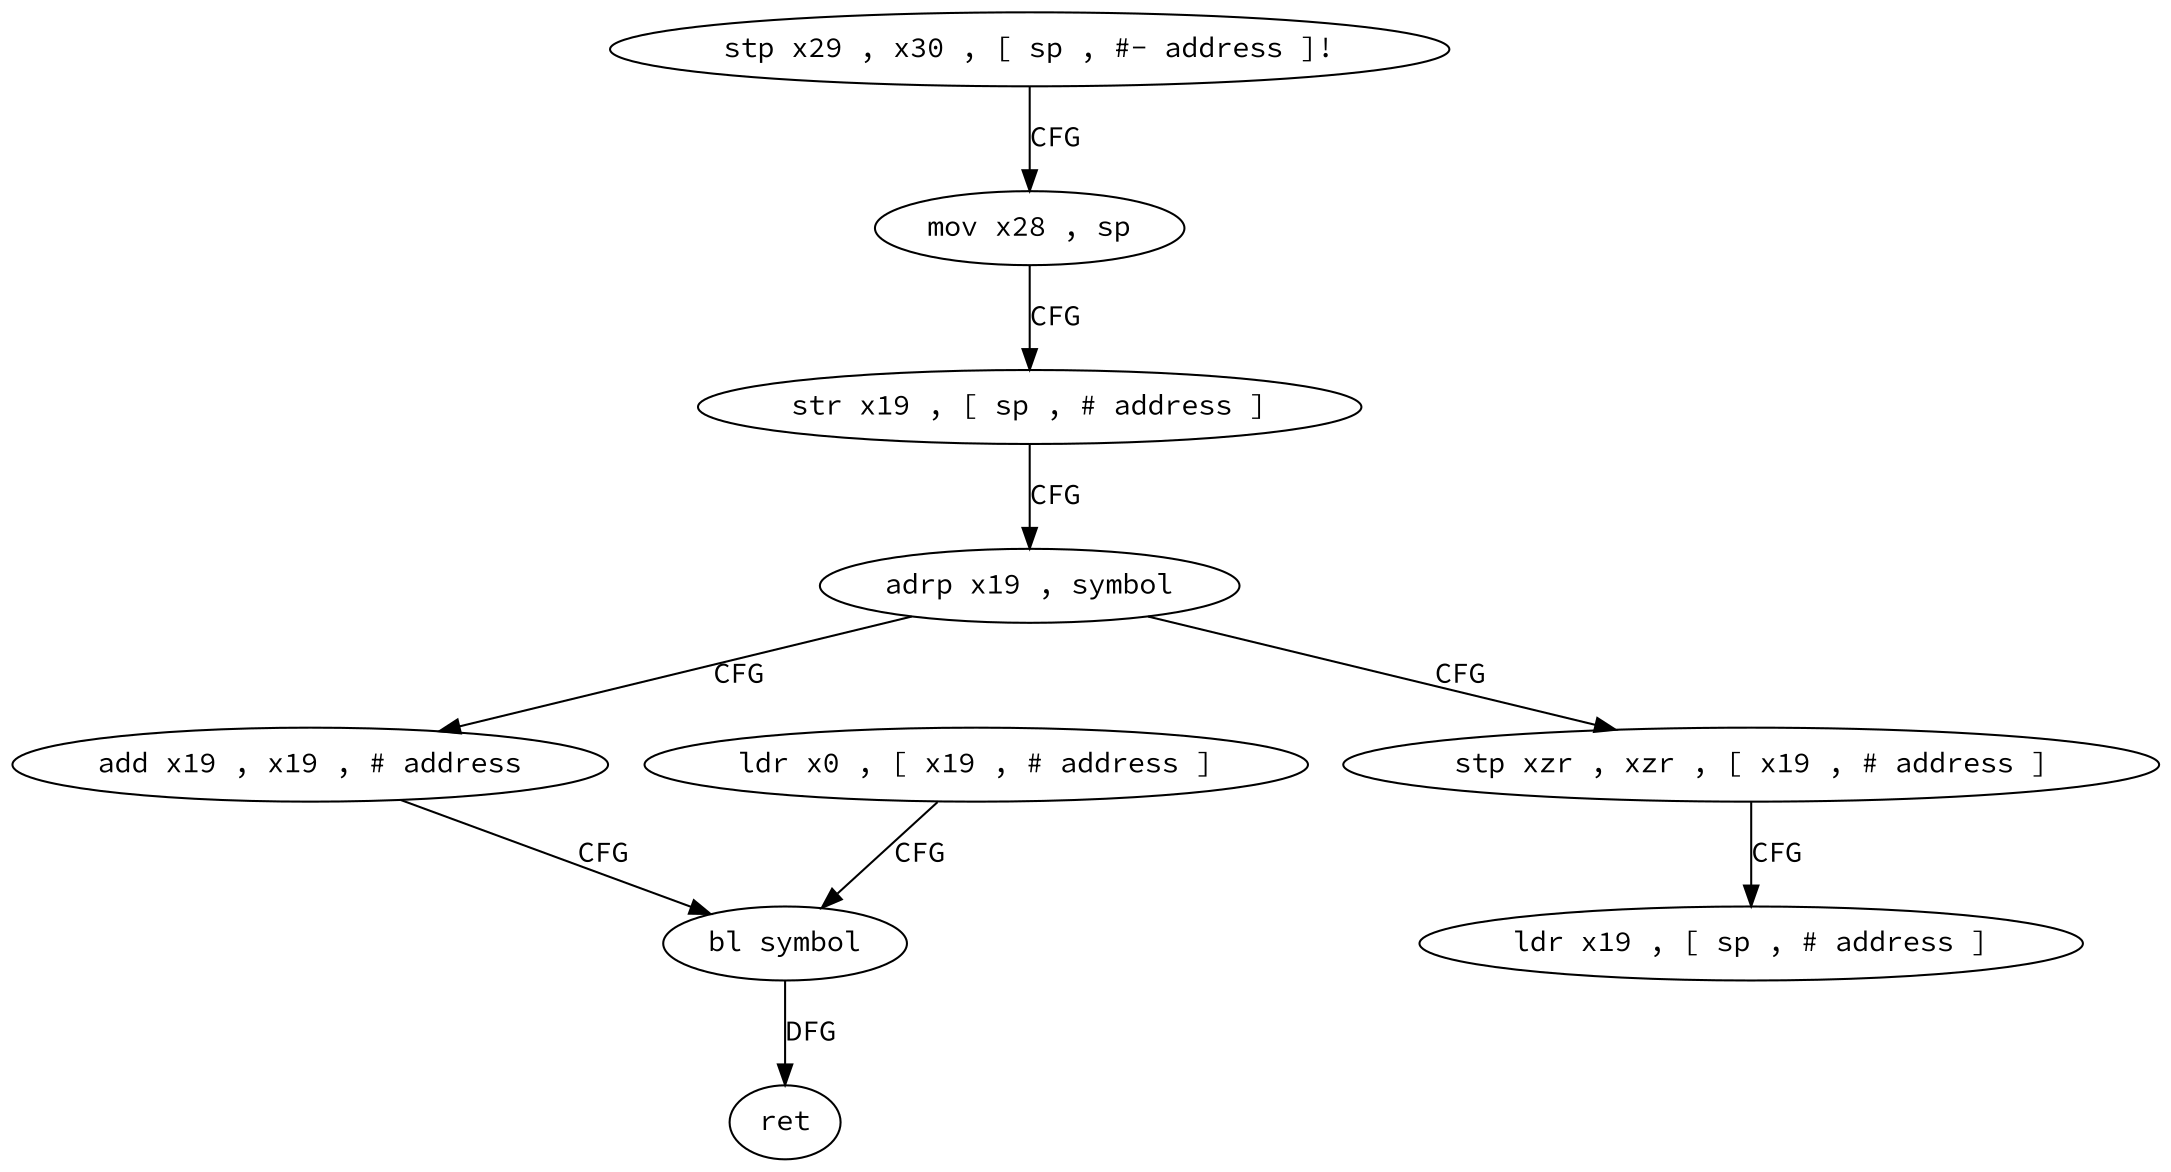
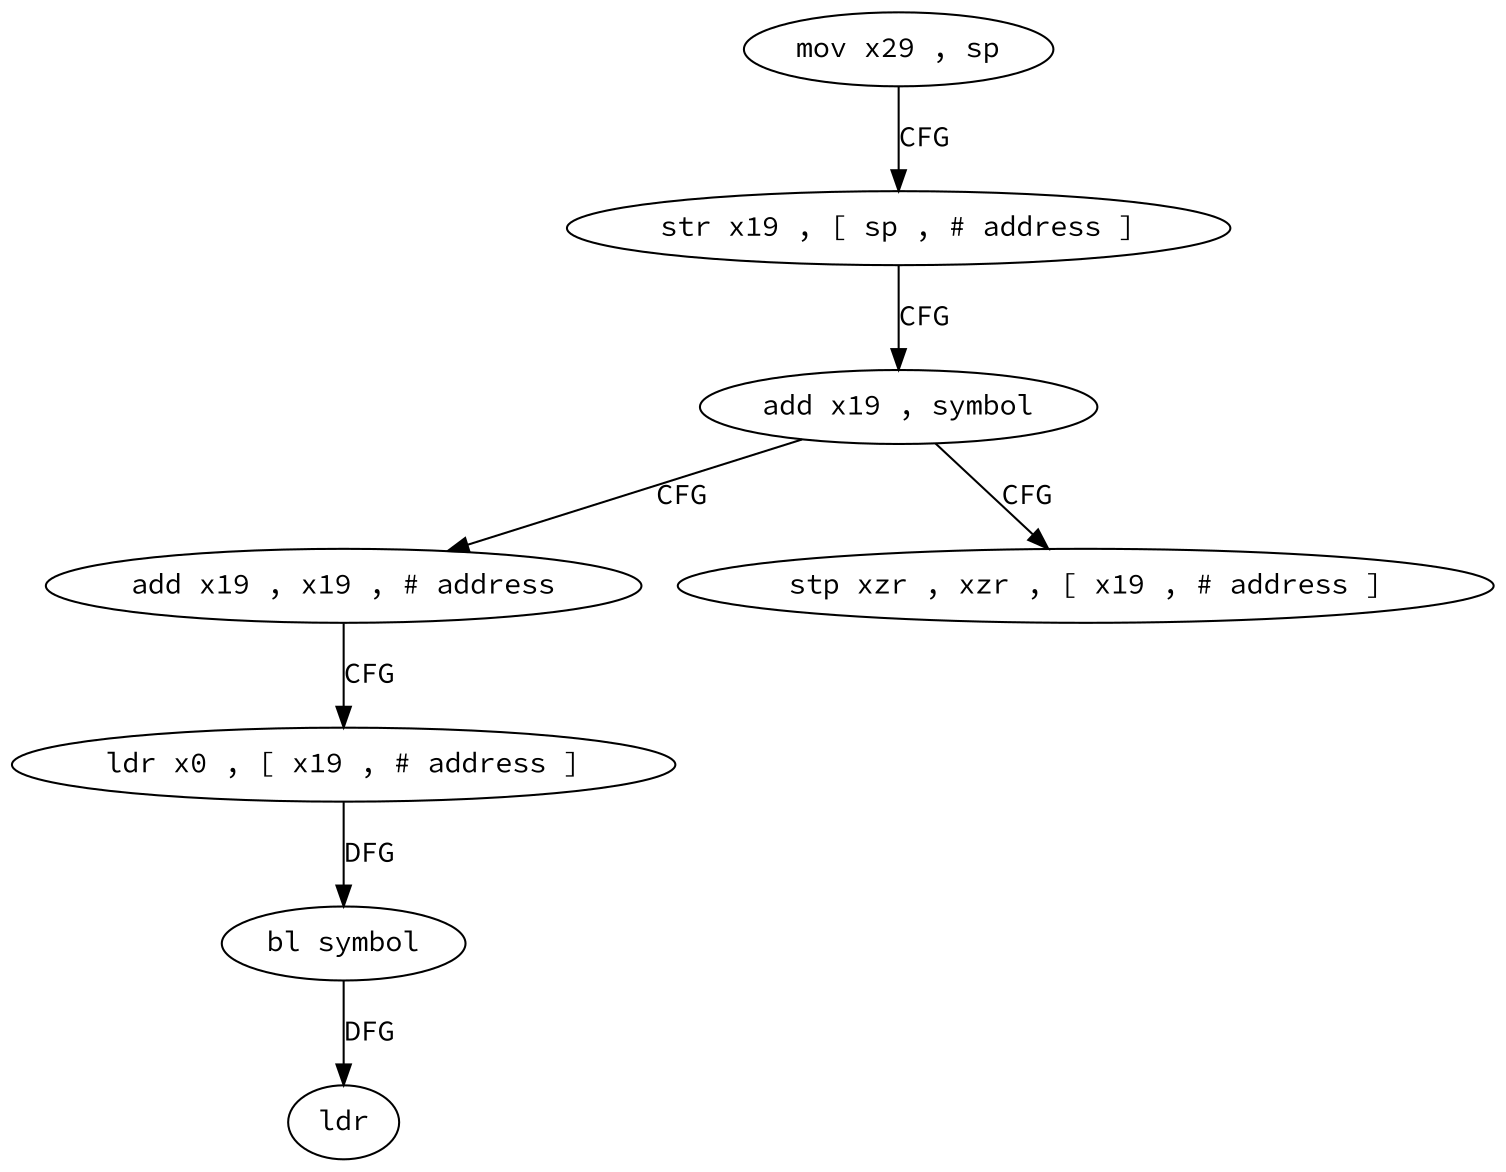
(1030, 49) -> none
(1030, 228) -> (899, 49)
(1030, 586) -> (899, 407)
(546, 853) -> (344, 665)
(920, 854) -> (369, 854)
(1751, 943) -> none
(785, 1122) -> (344, 1122)
